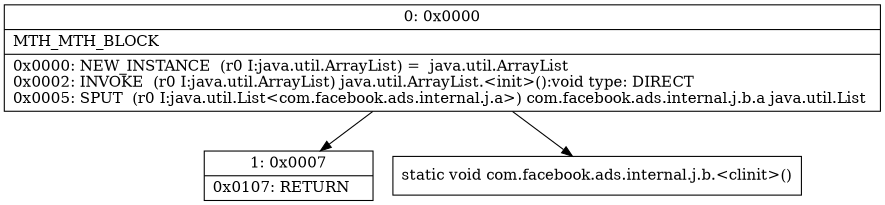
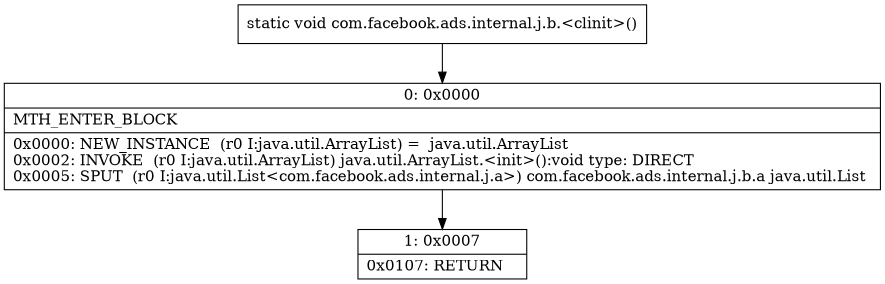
(86, 41) -> (96, 120)
(538, 131) -> (442, 58)
